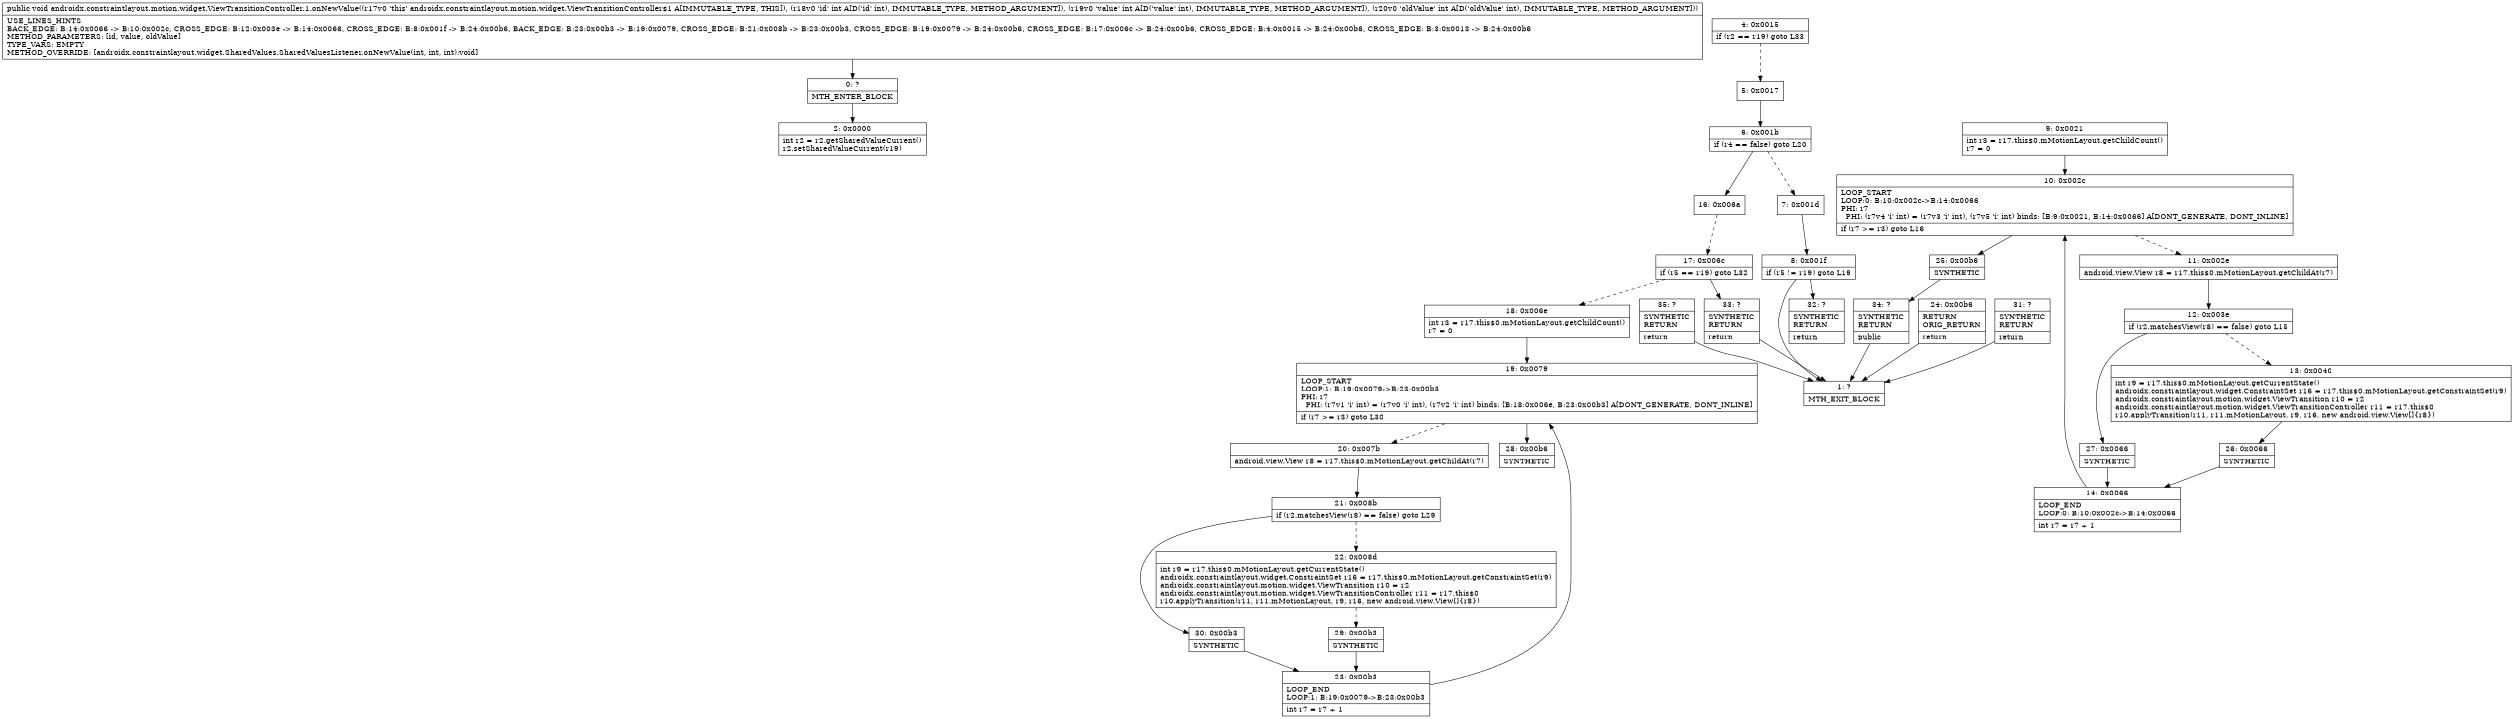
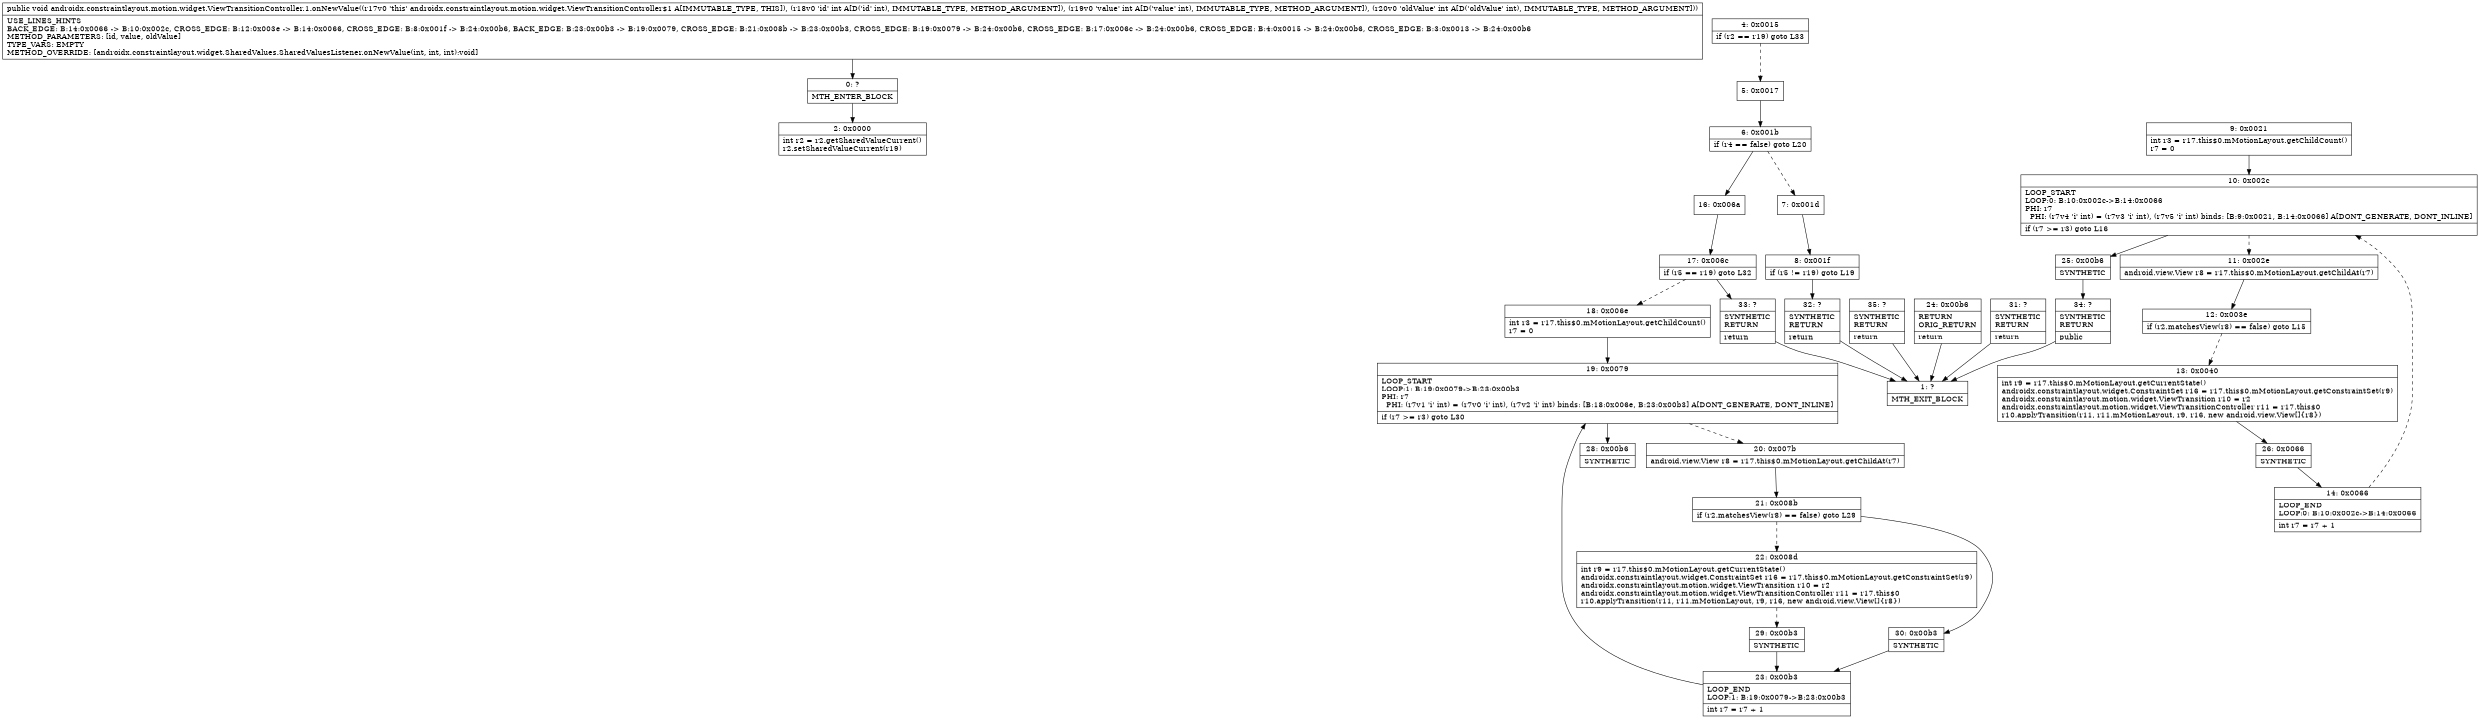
(1713, 232) -> (1714, 232)
(1780, 334) -> (1871, 360)
(2065, 366) -> (2412, 358)
(2107, 455) -> none
